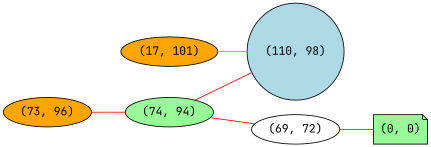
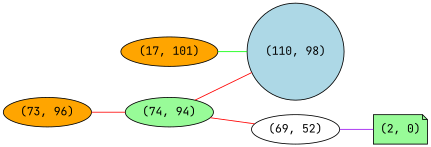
(296, 129) -> (296, 129)
(400, 129) -> (400, 129)
